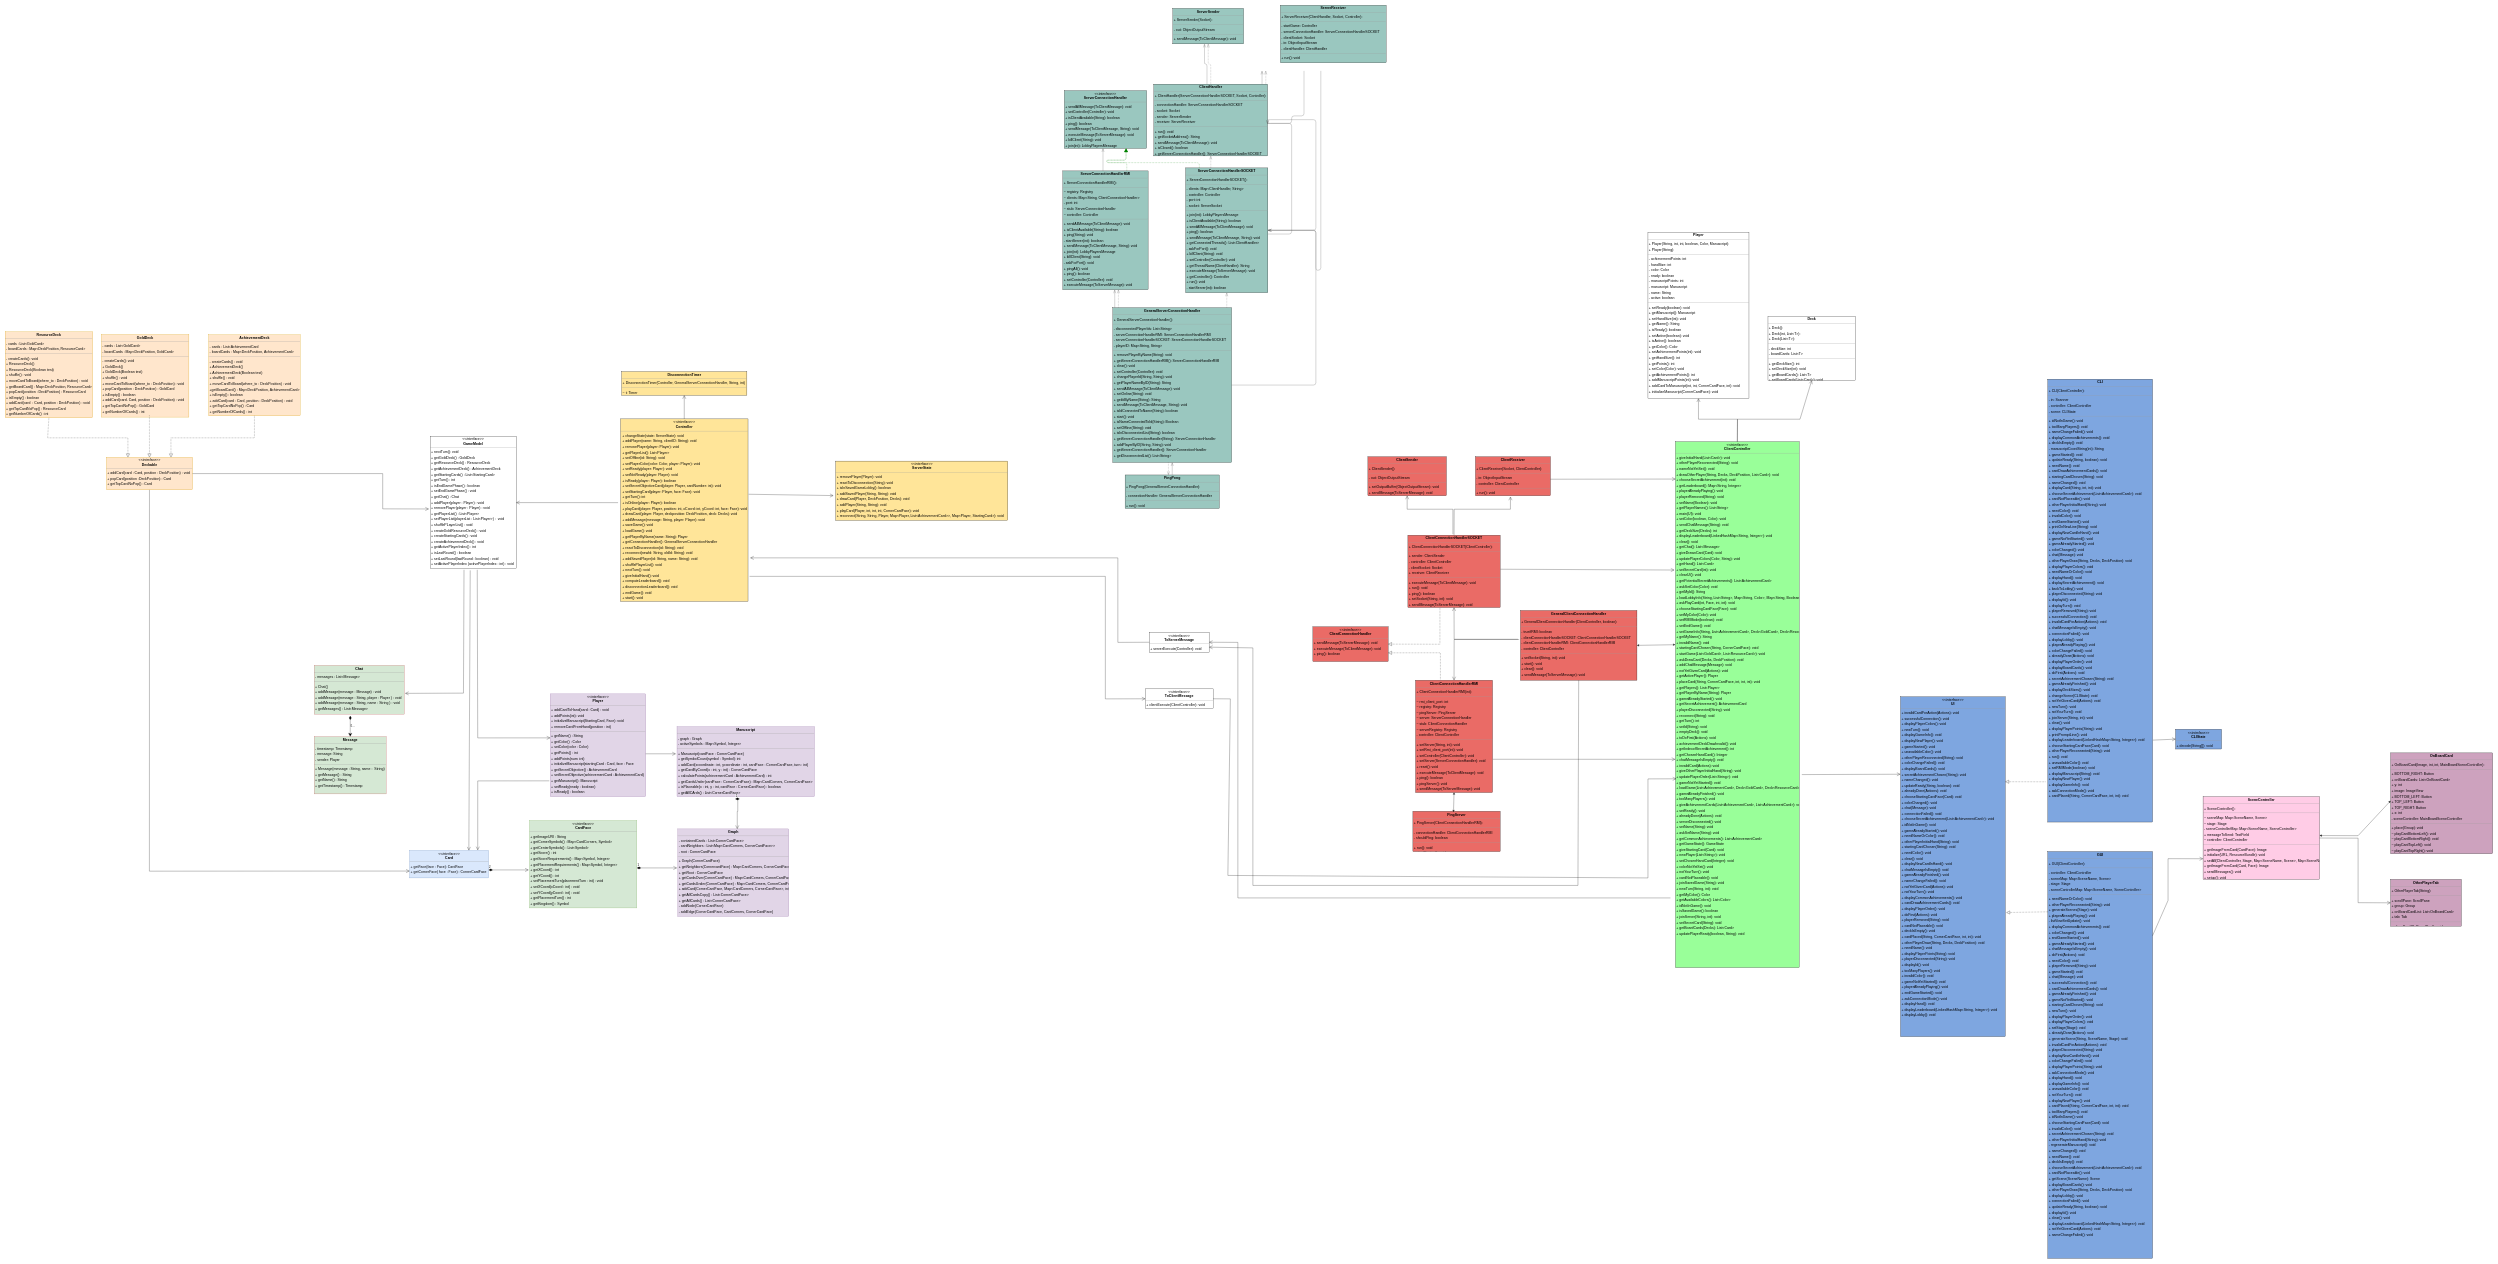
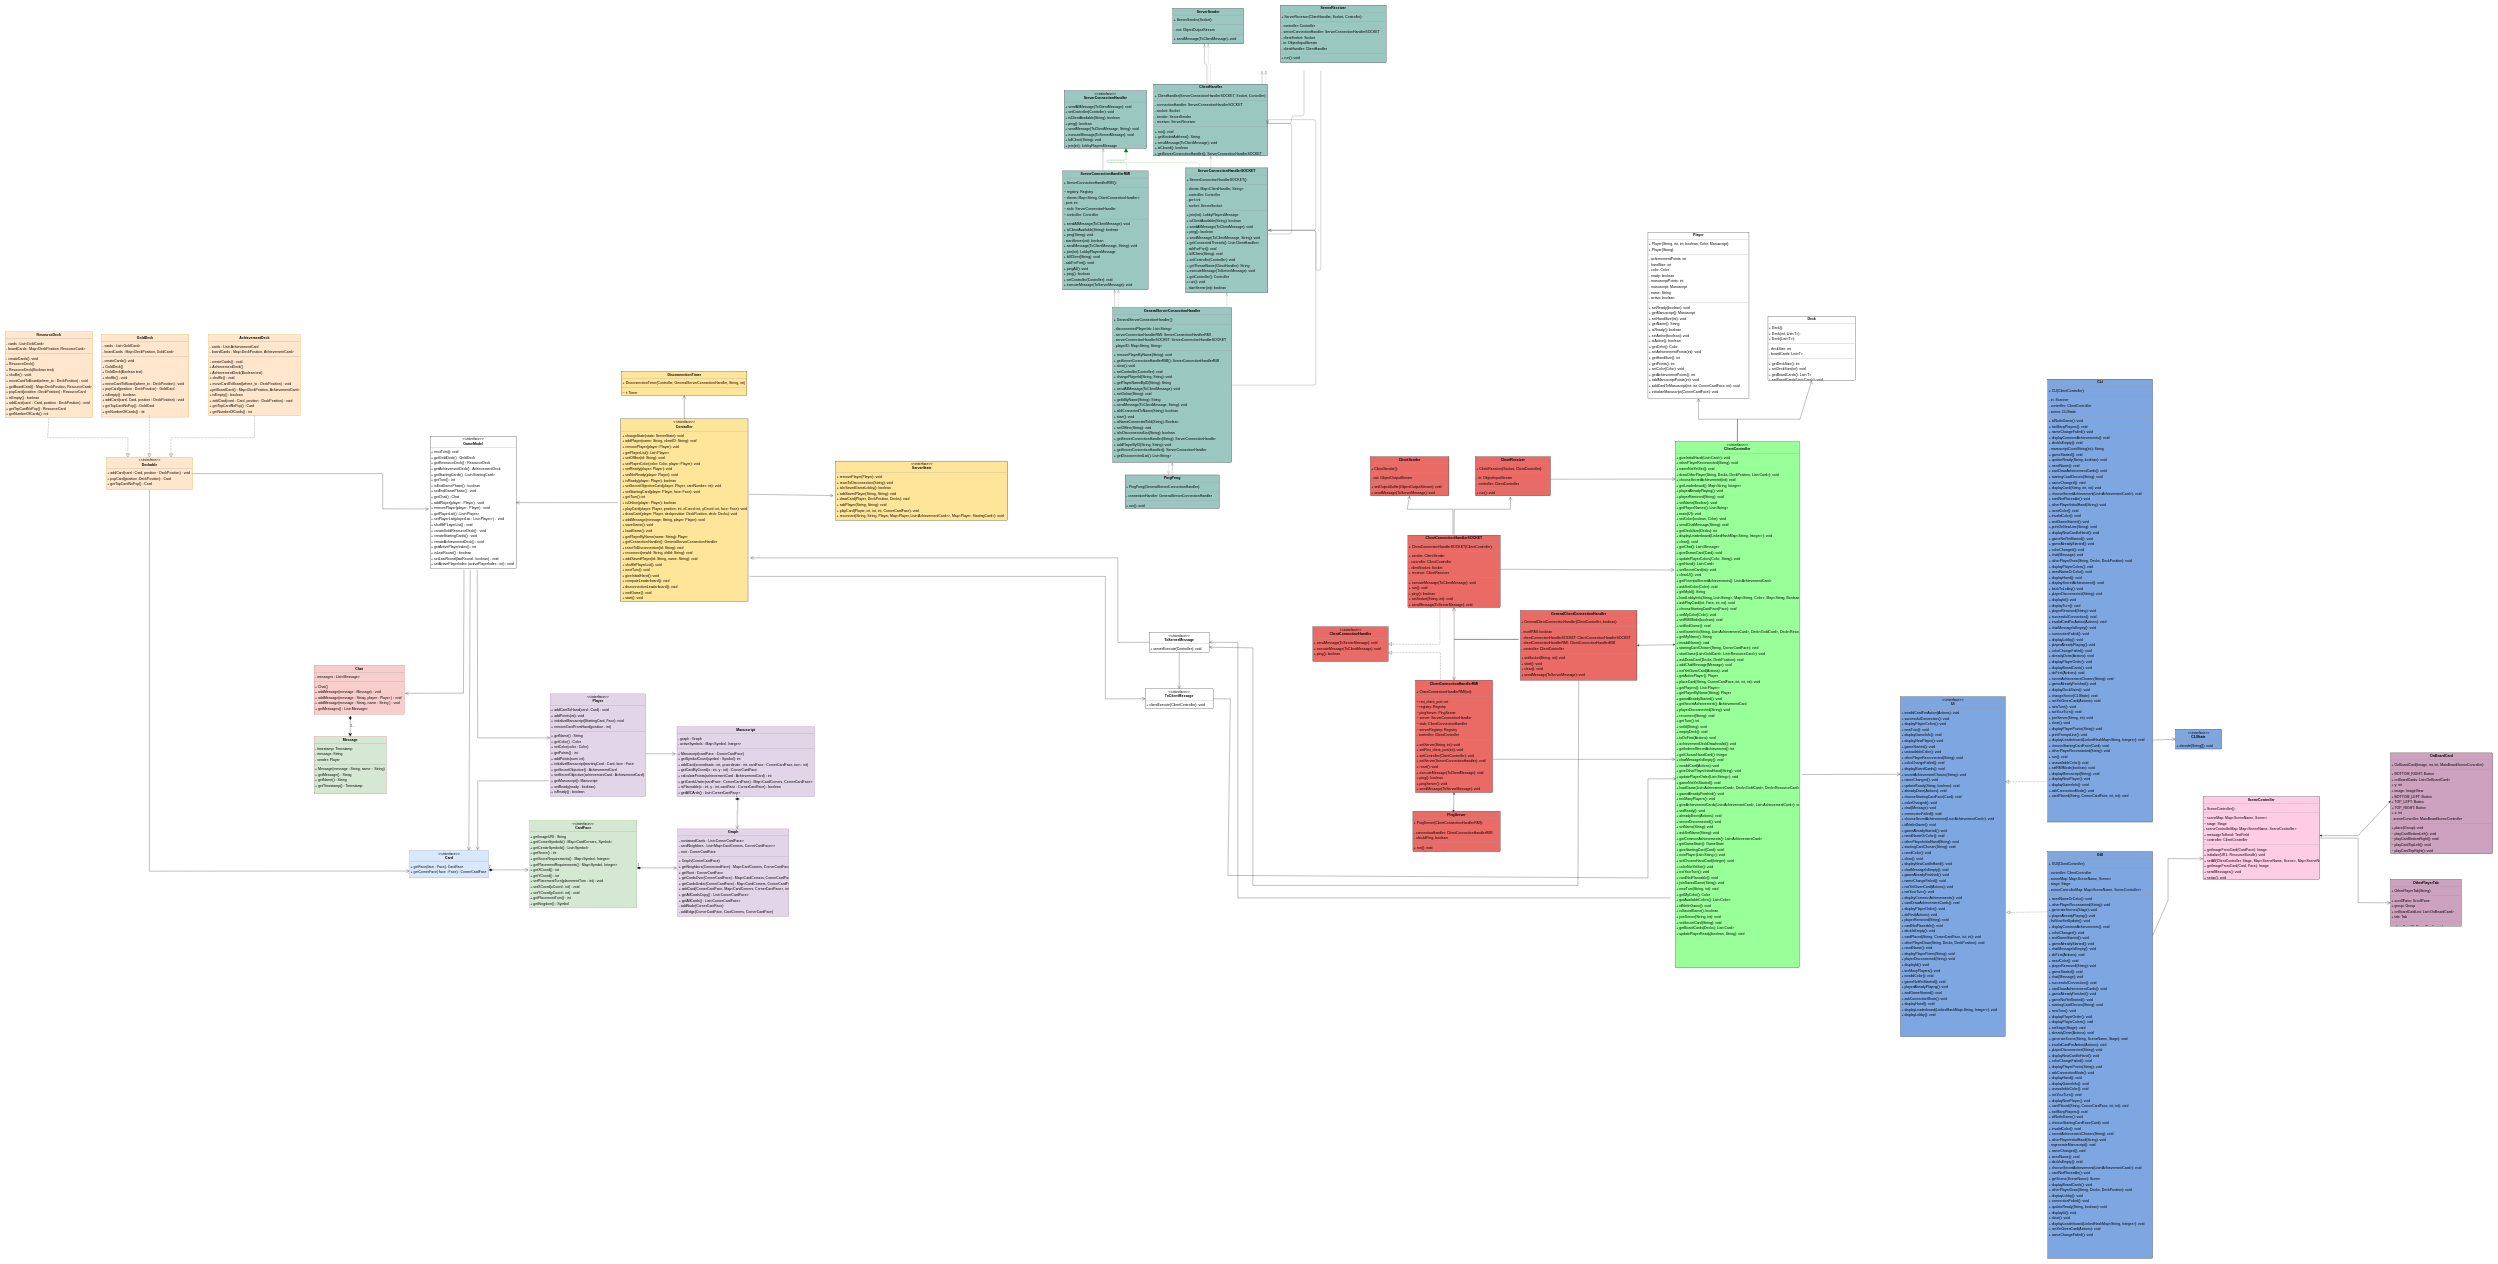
(1332, 22) -> (1332, 22)
(1407, 476) -> (1409, 476)
none -> (1179, 670)
(359, 690) -> (359, 690)
